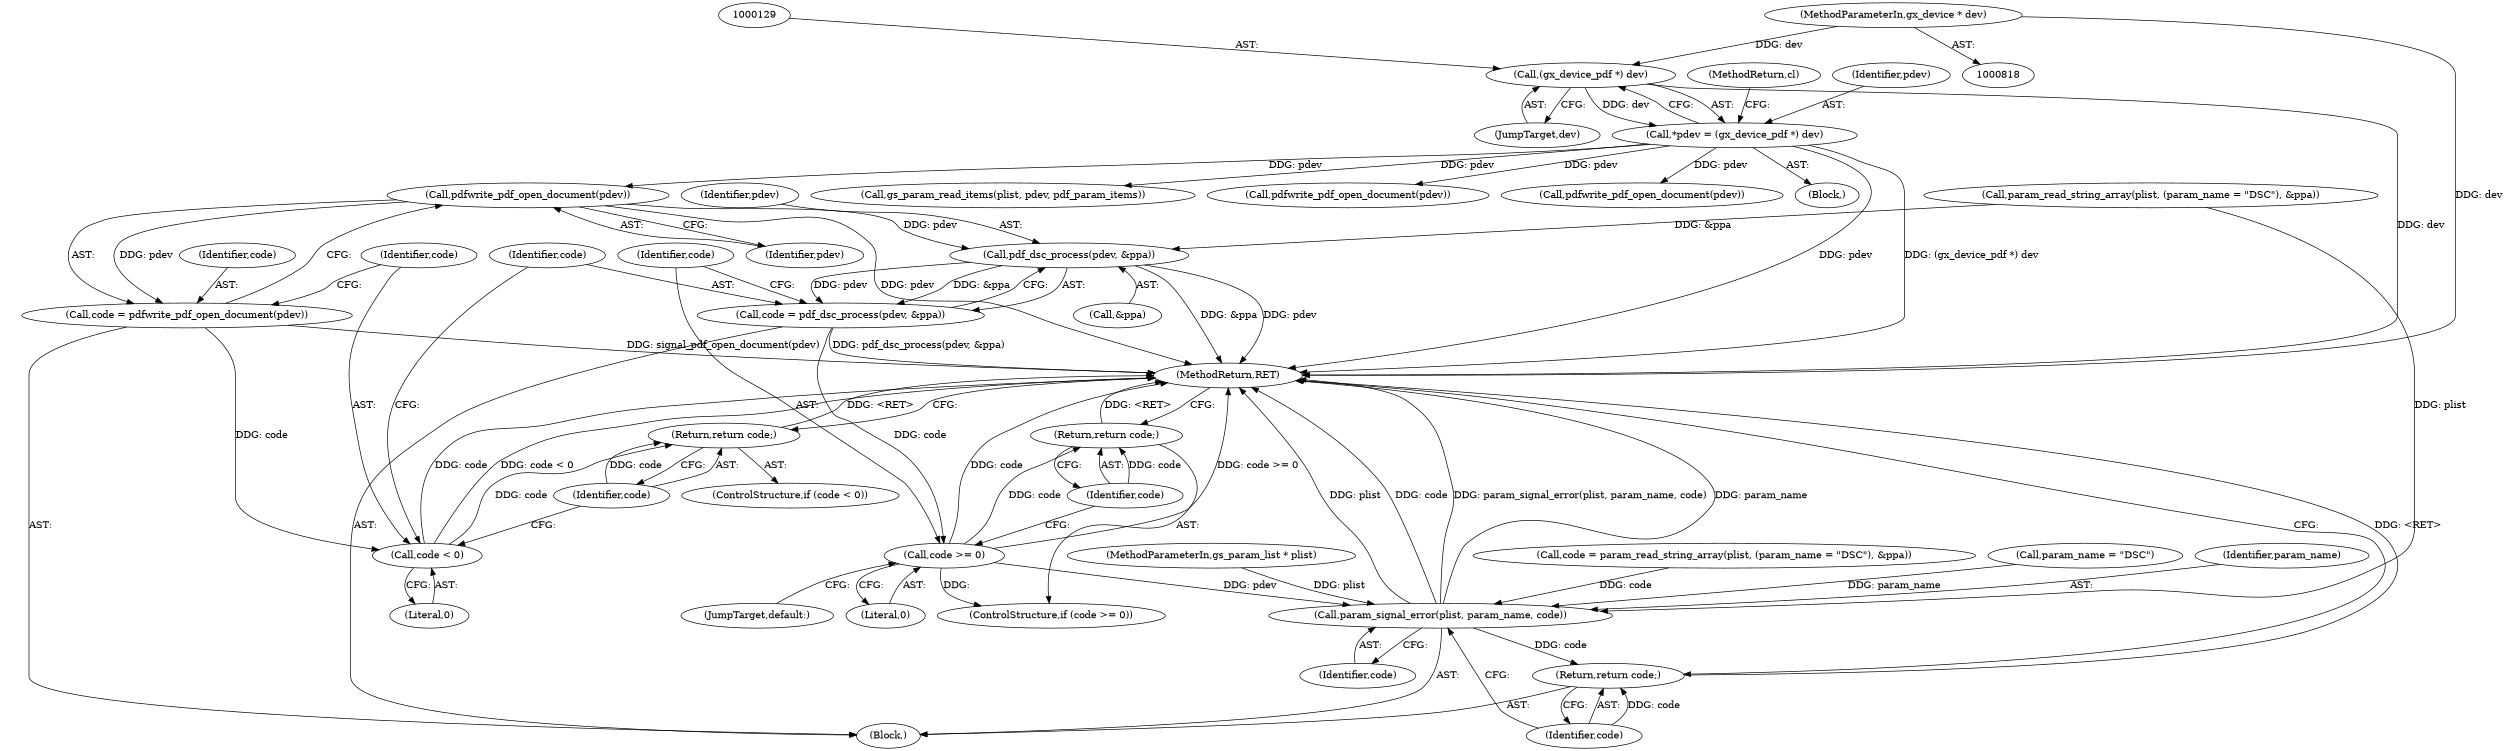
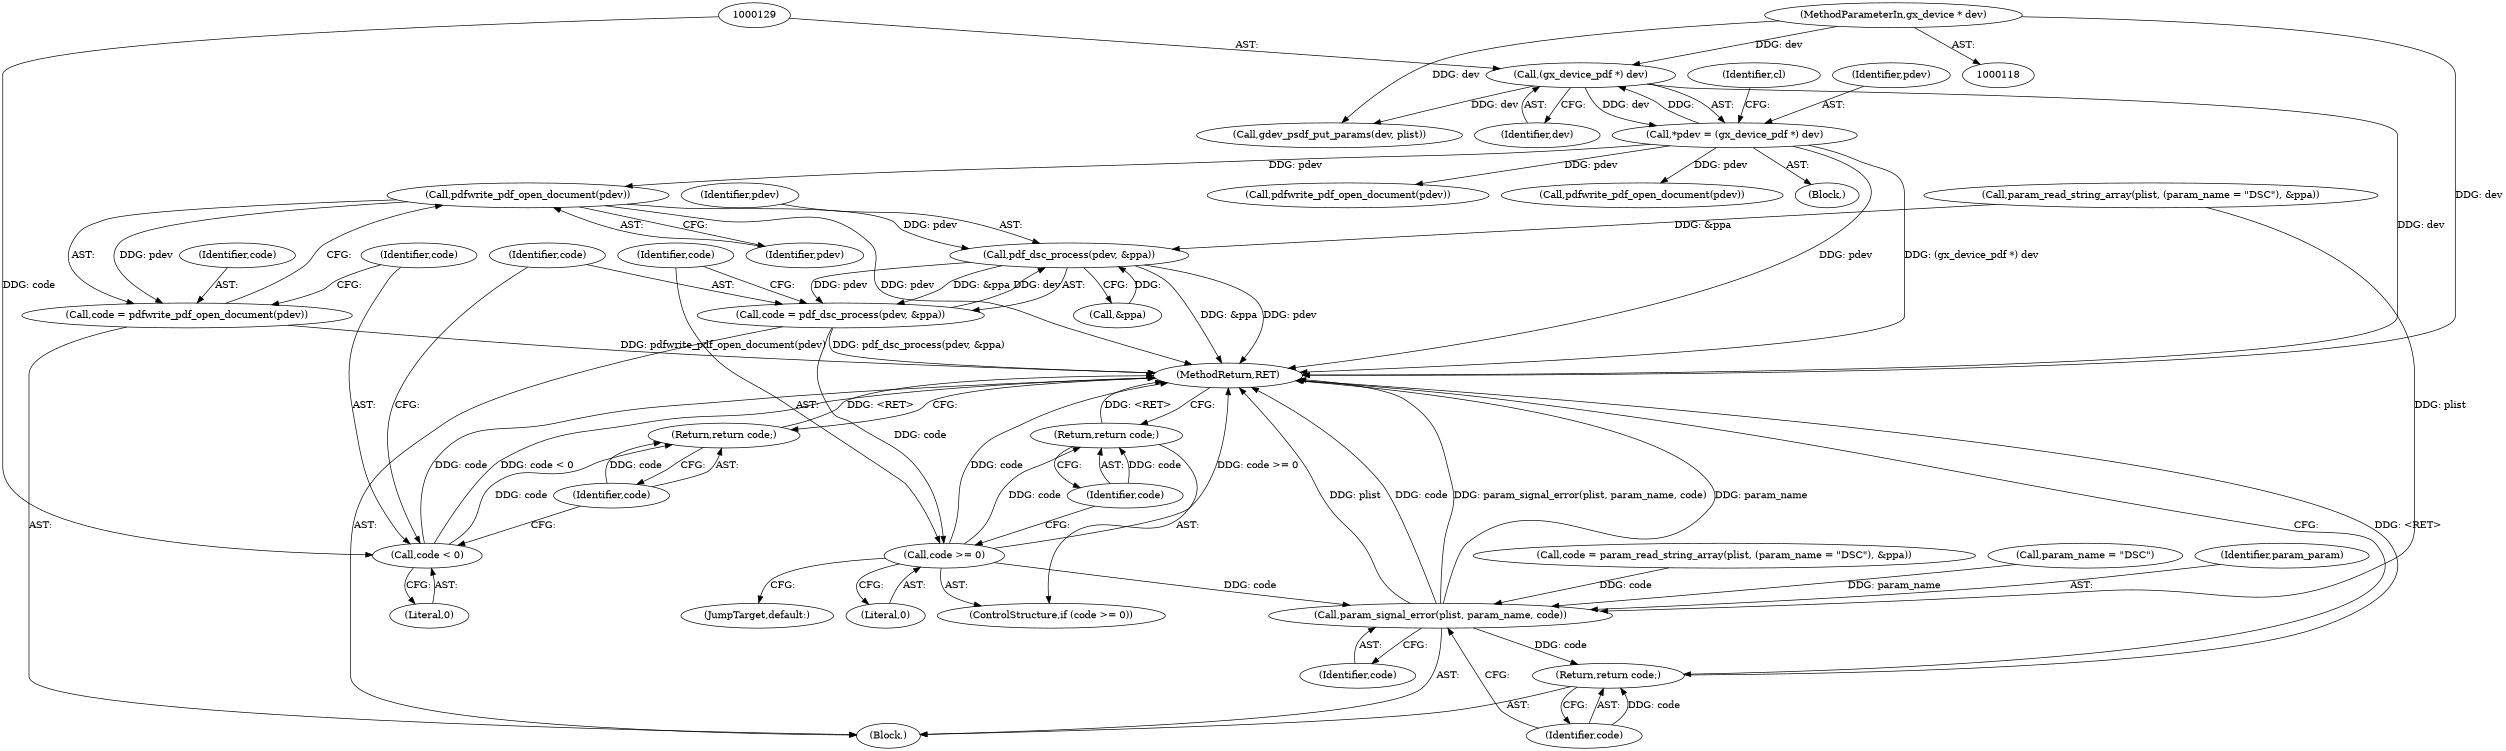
(1754, 75) -> (1754, 75)
(1998, 75) -> (1998, 75)
(1683, 105) -> (1683, 105)
none -> (1329, 135)
(1537, 135) -> (1537, 135)
(1003, 195) -> none
none -> (1097, 281)
(1037, 285) -> (1037, 285)
(1149, 285) -> (1149, 285)
(723, 345) -> (723, 345)
(235, 483) -> (3, 105)
(790, 496) -> none
(1211, 556) -> none
(2282, 556) -> (2282, 556)
(831, 579) -> (817, 565)
(958, 586) -> (958, 586)
(1250, 586) -> (1250, 586)
